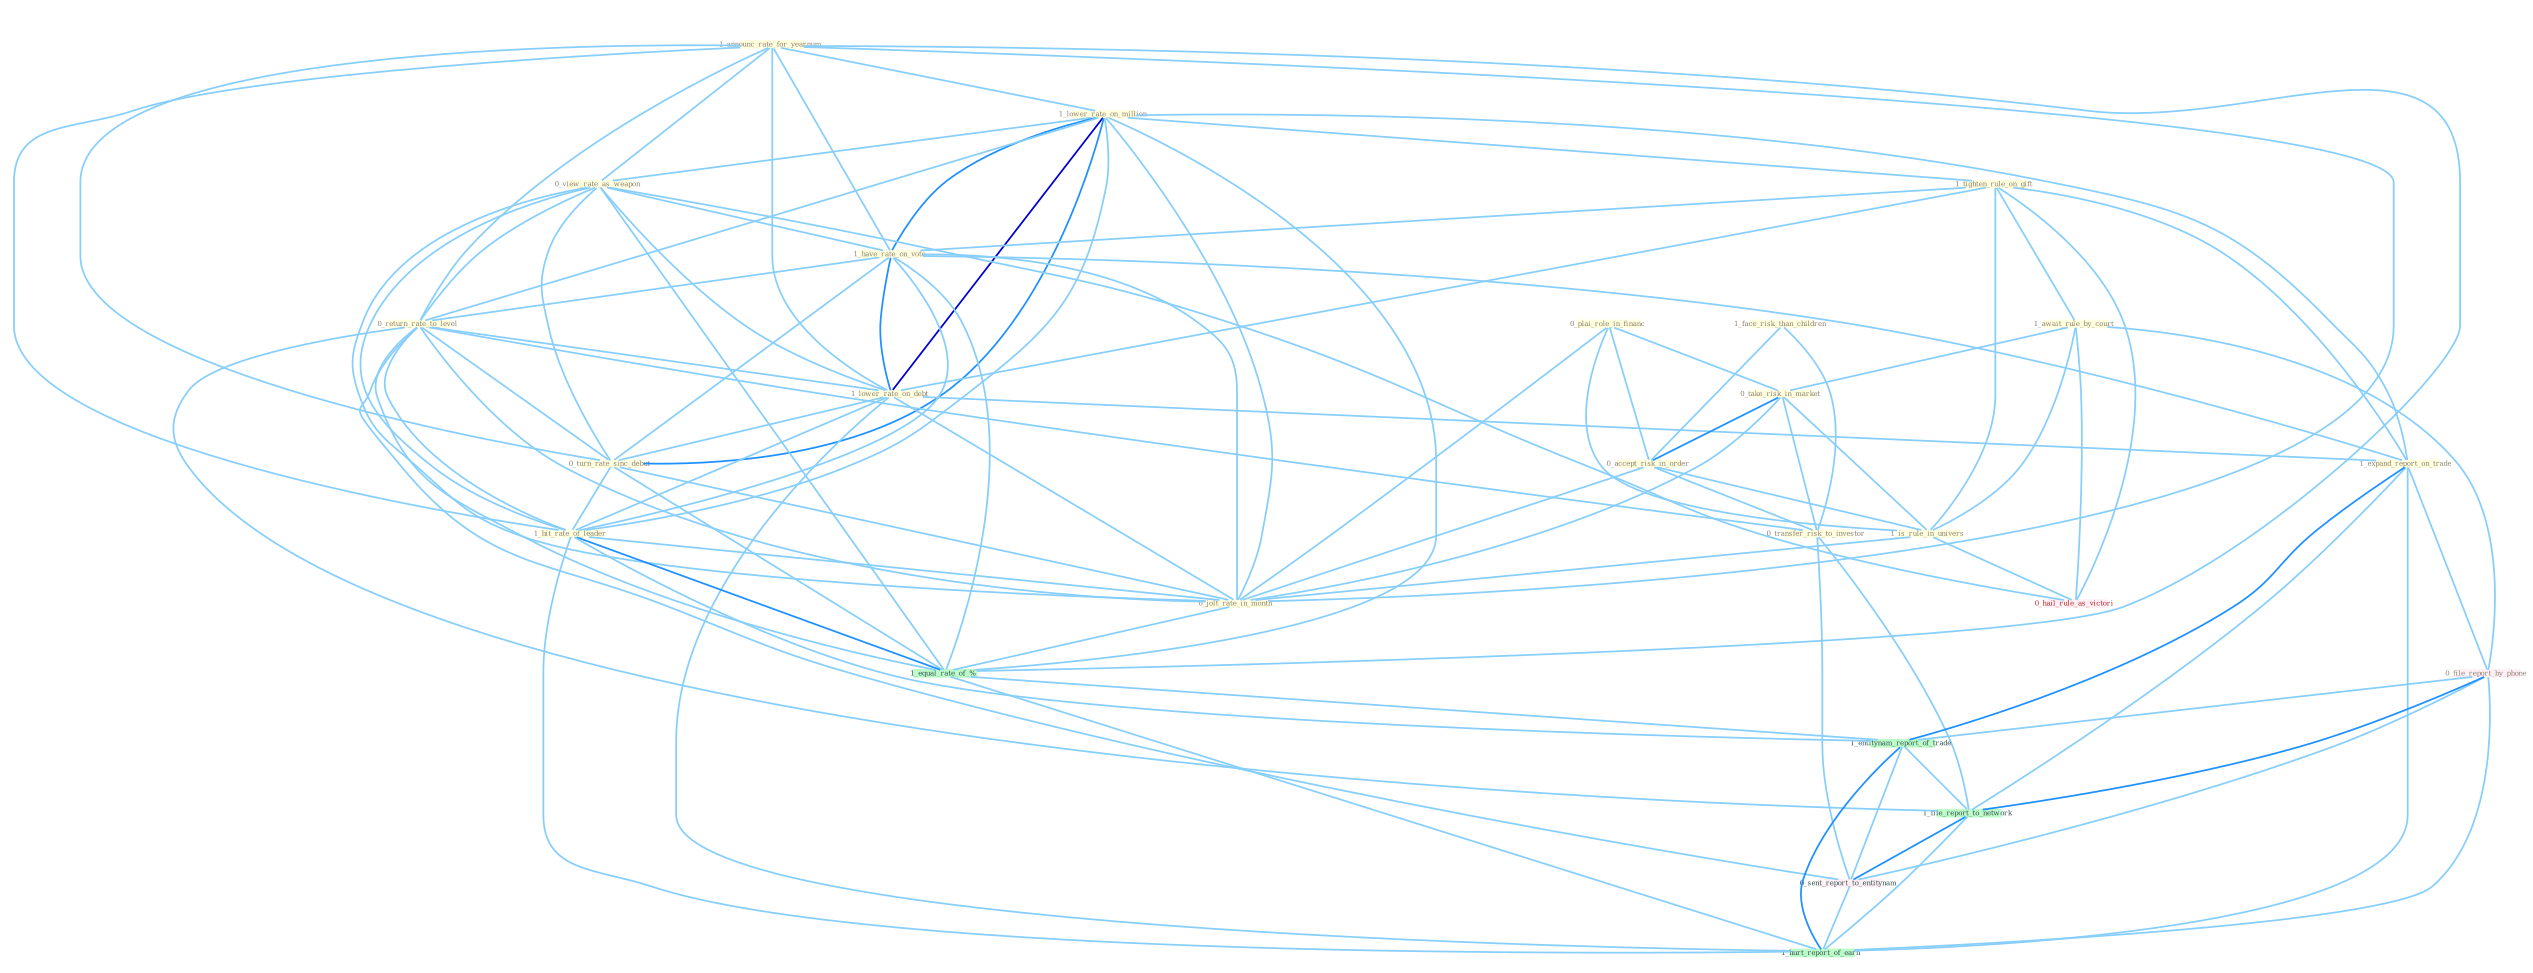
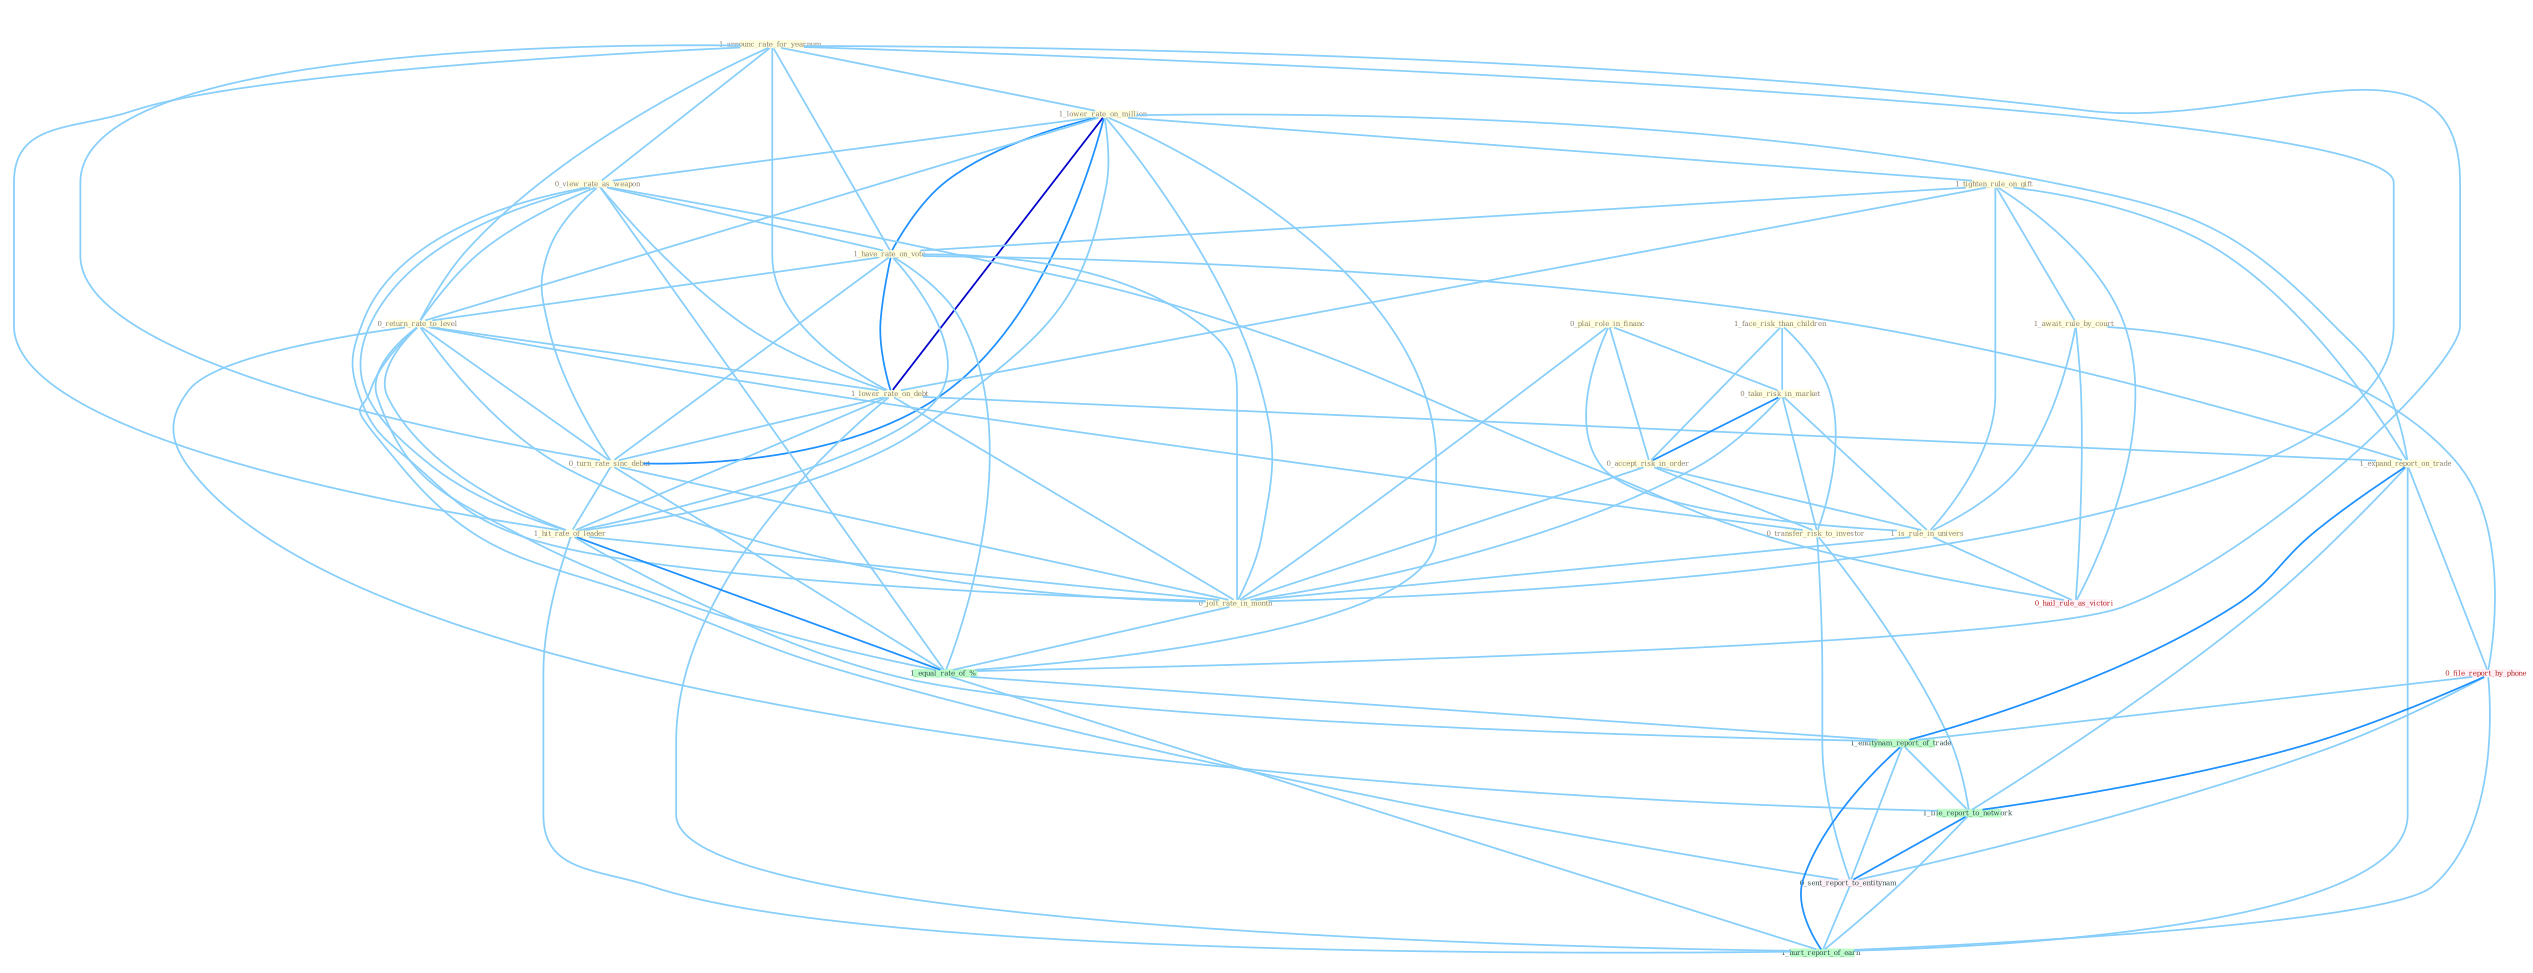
(1929, 359) -> (1782, 359)
(2488, 673) -> (2488, 673)
